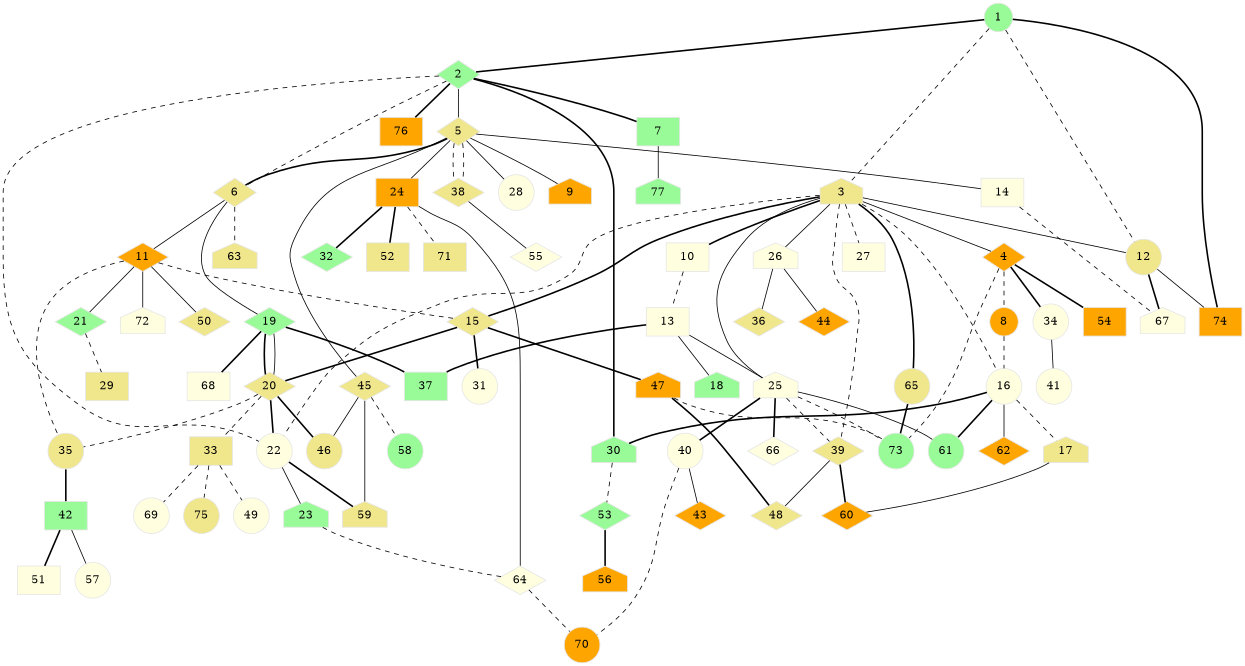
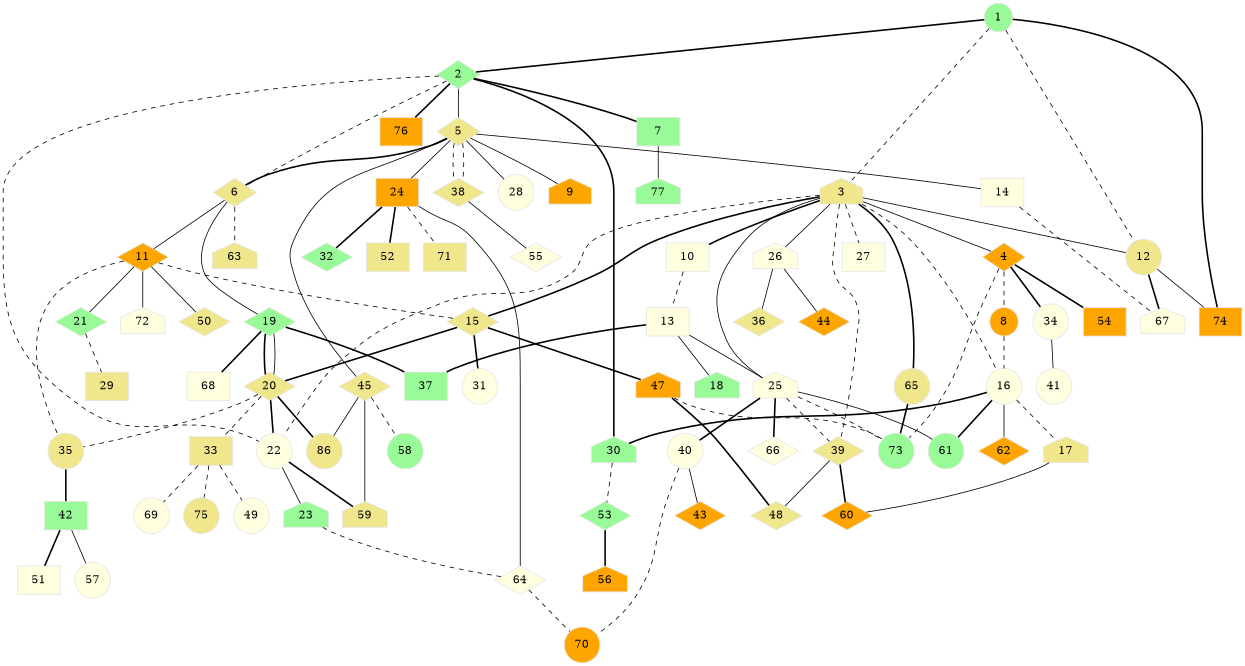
(324, 451) -> (324, 451)
